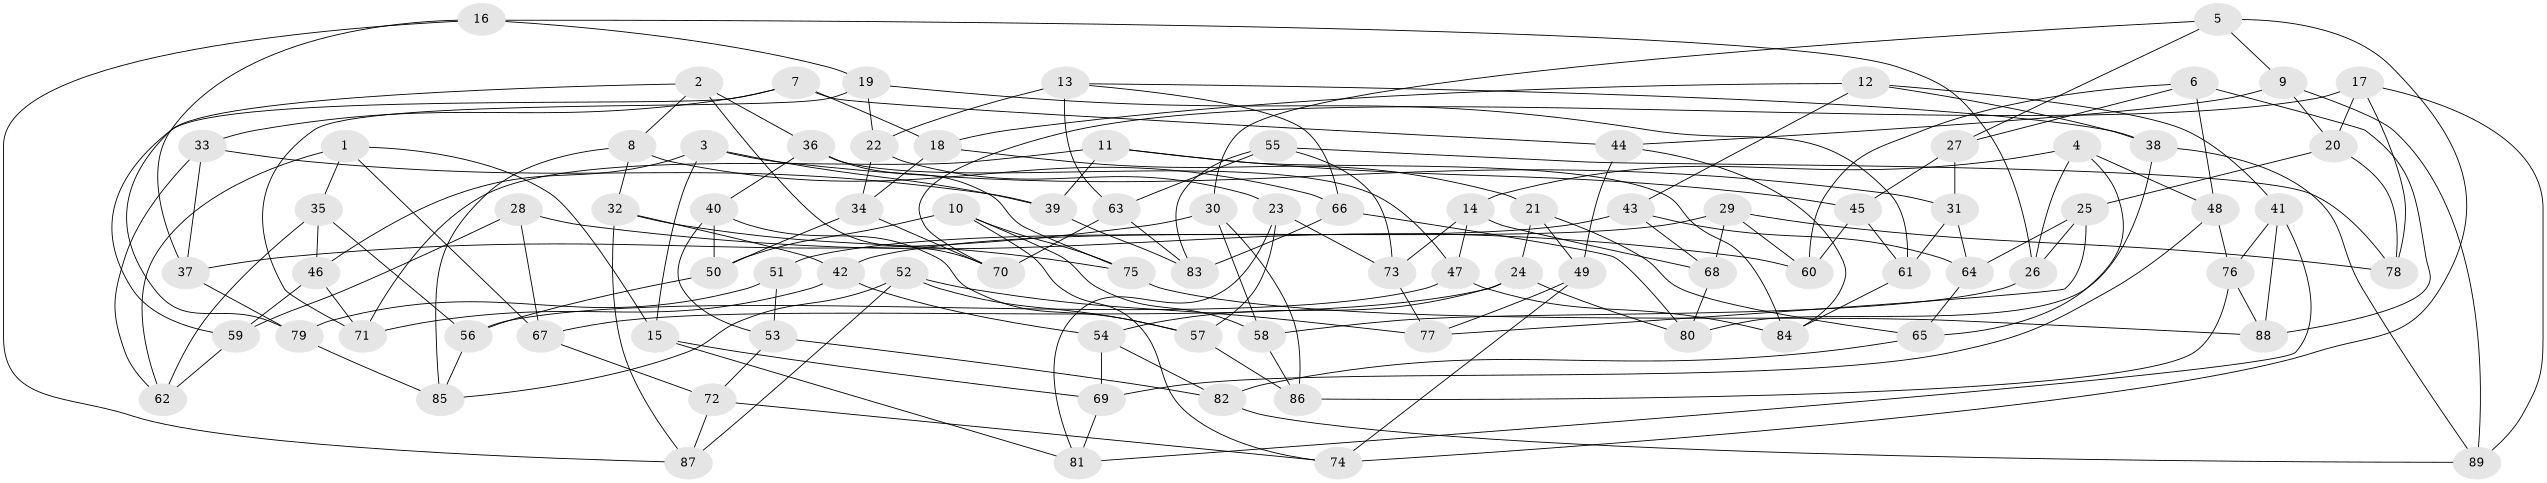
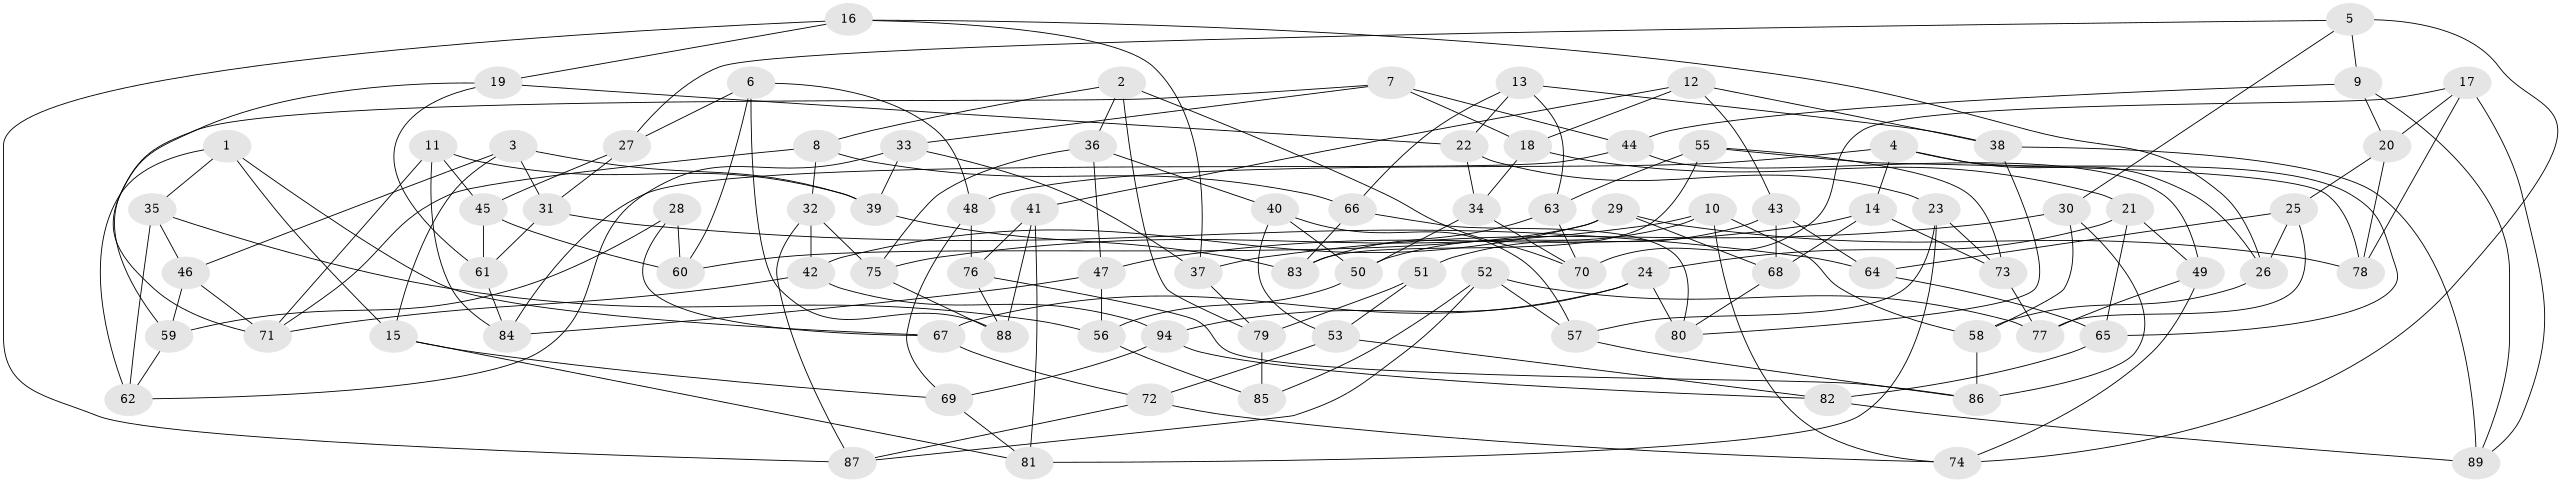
(462, 221) -> (516, 181)
(1102, 336) -> (1165, 336)
